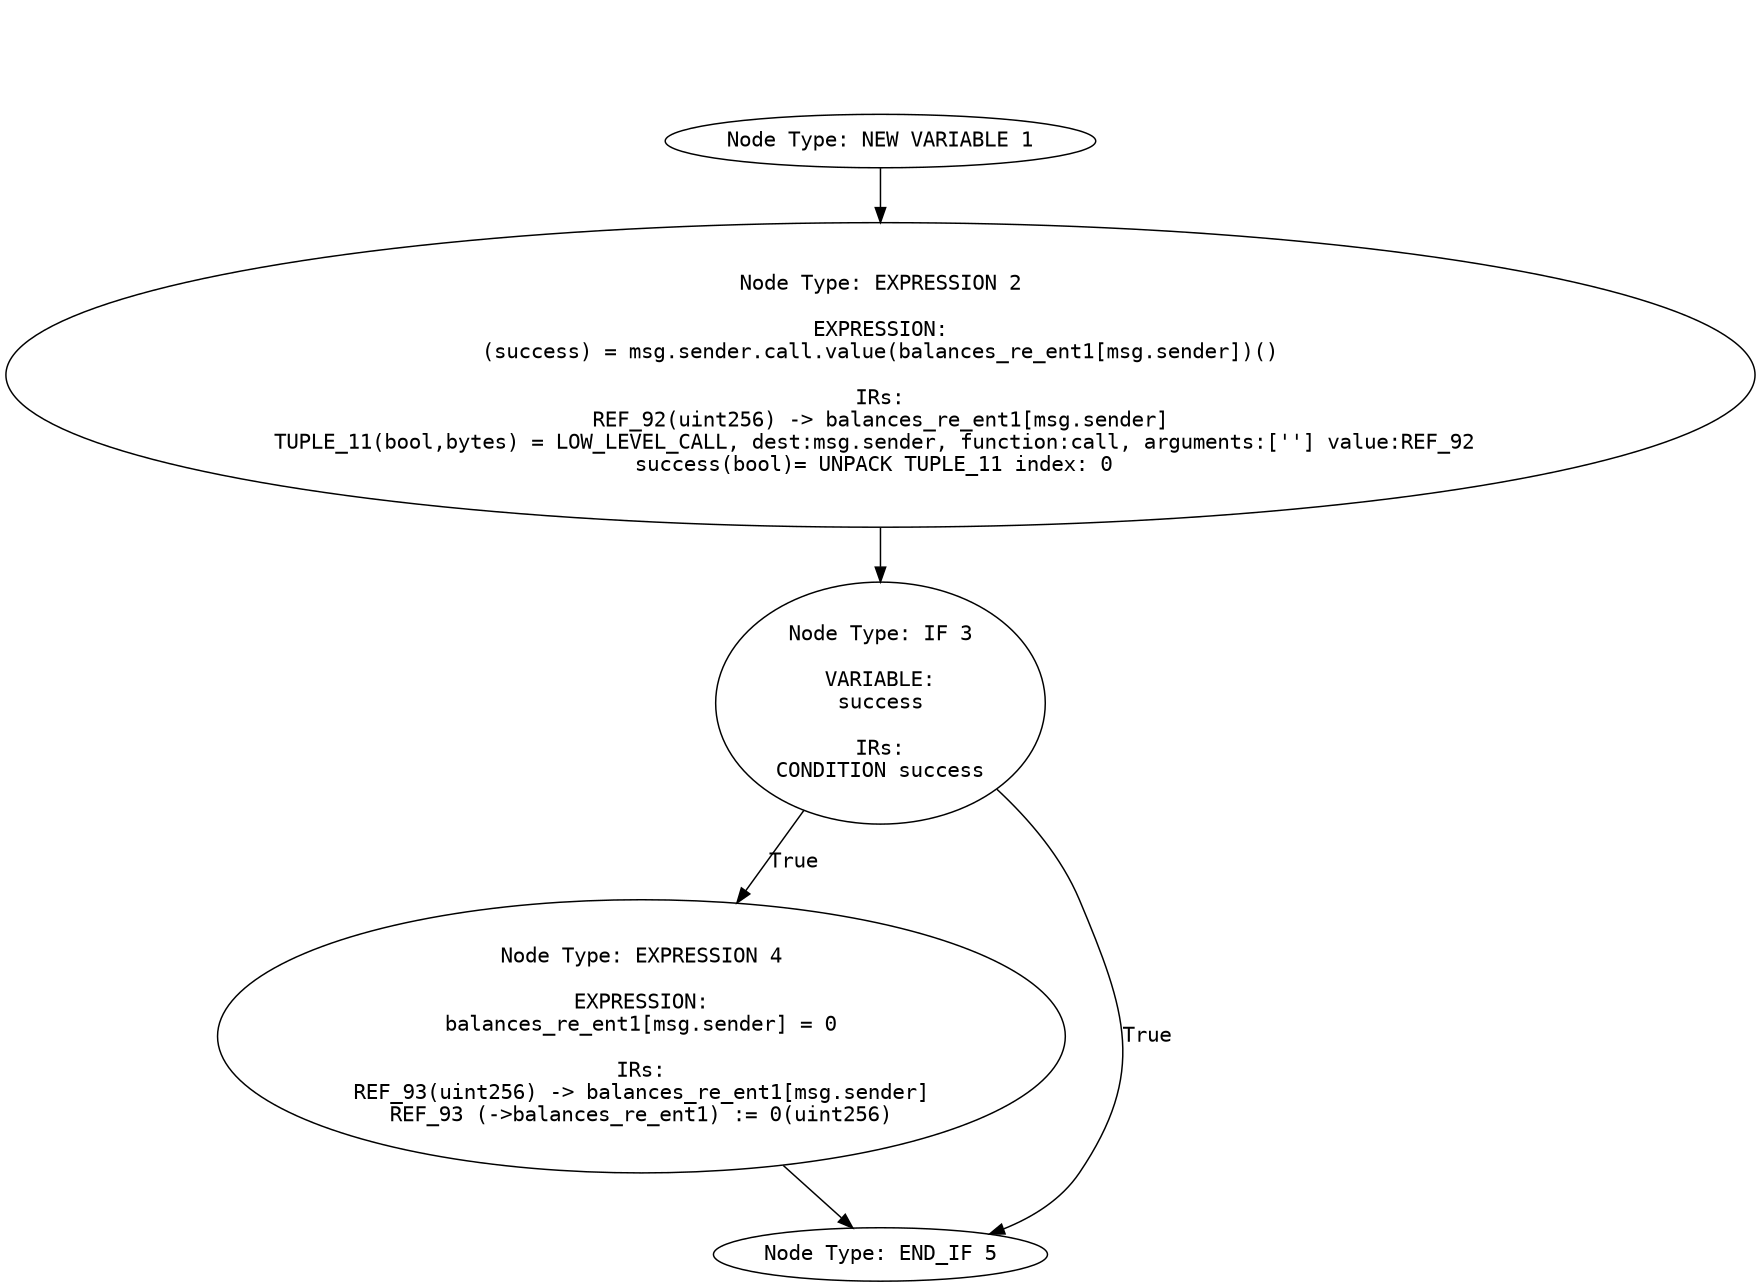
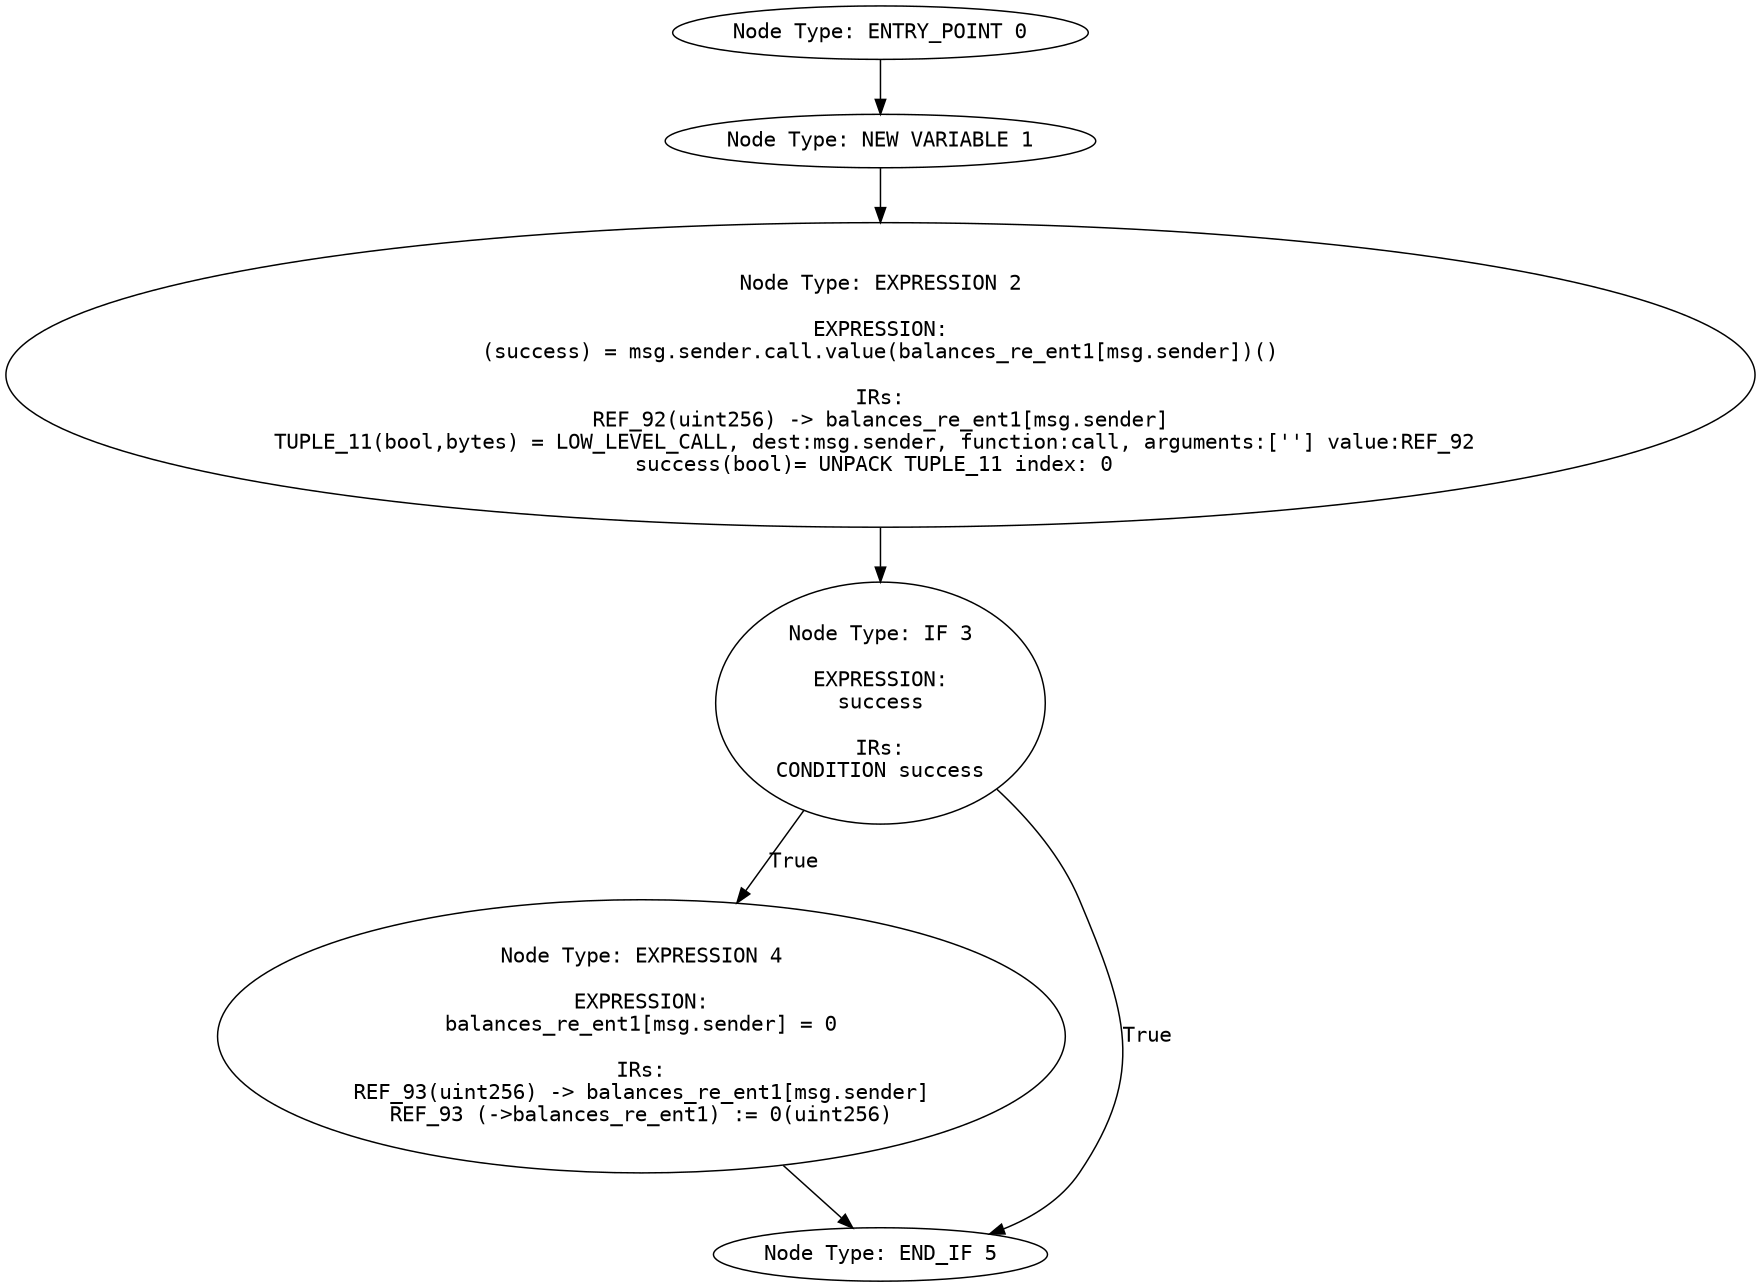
none -> (880, 33)
(880, 703) -> (880, 703)
